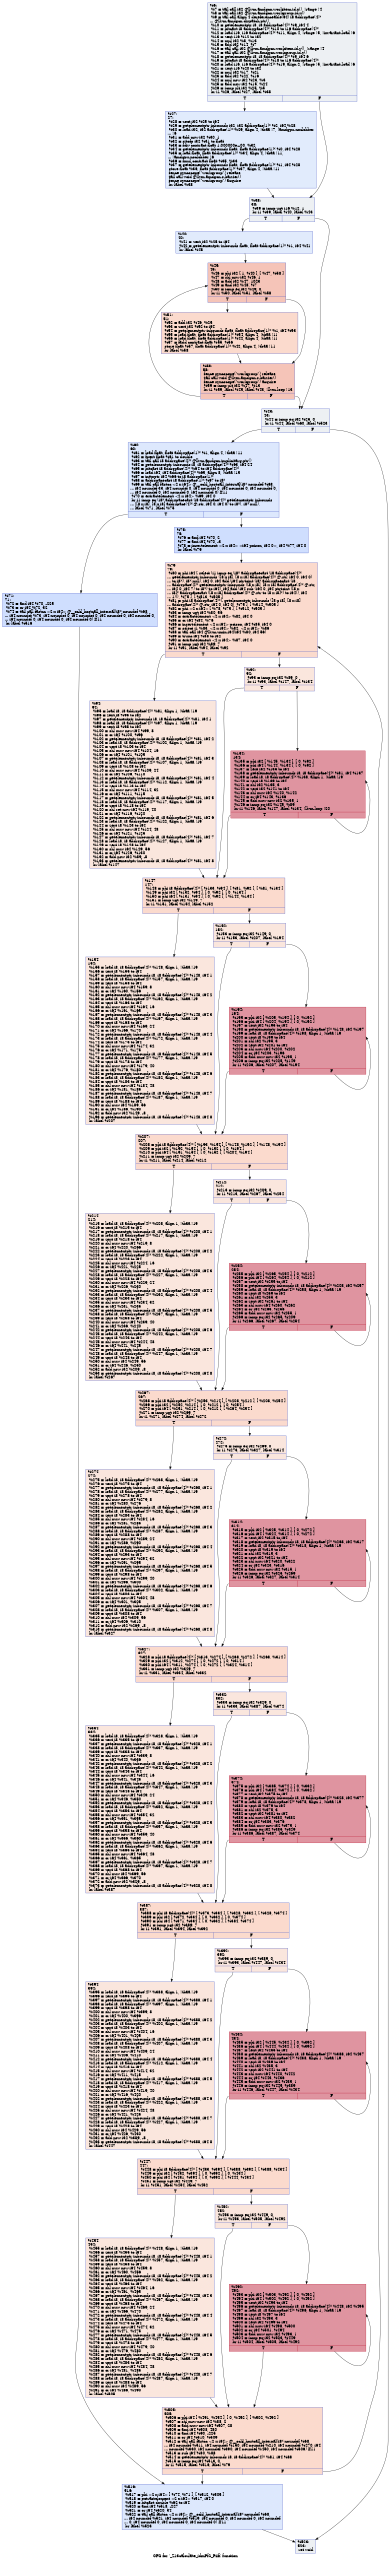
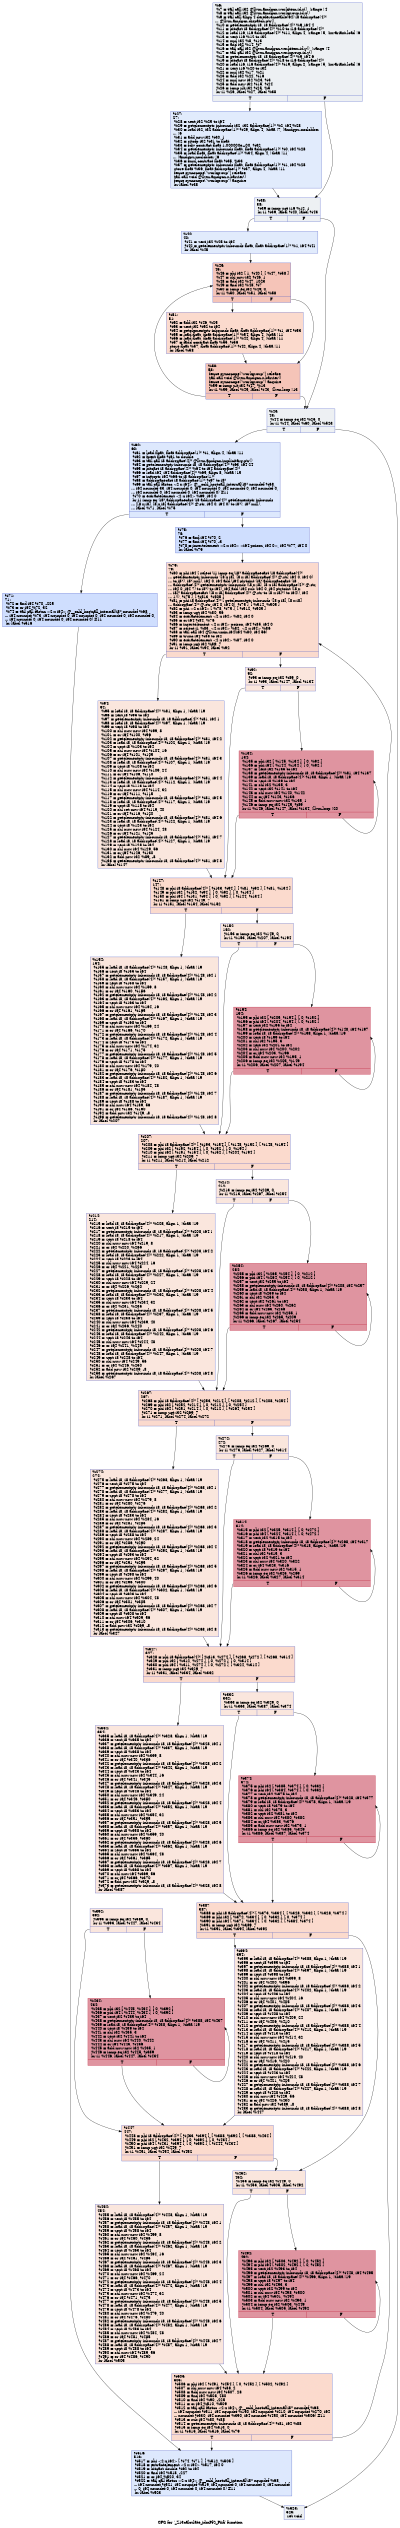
(251, 1942) -> (377, 2063)
